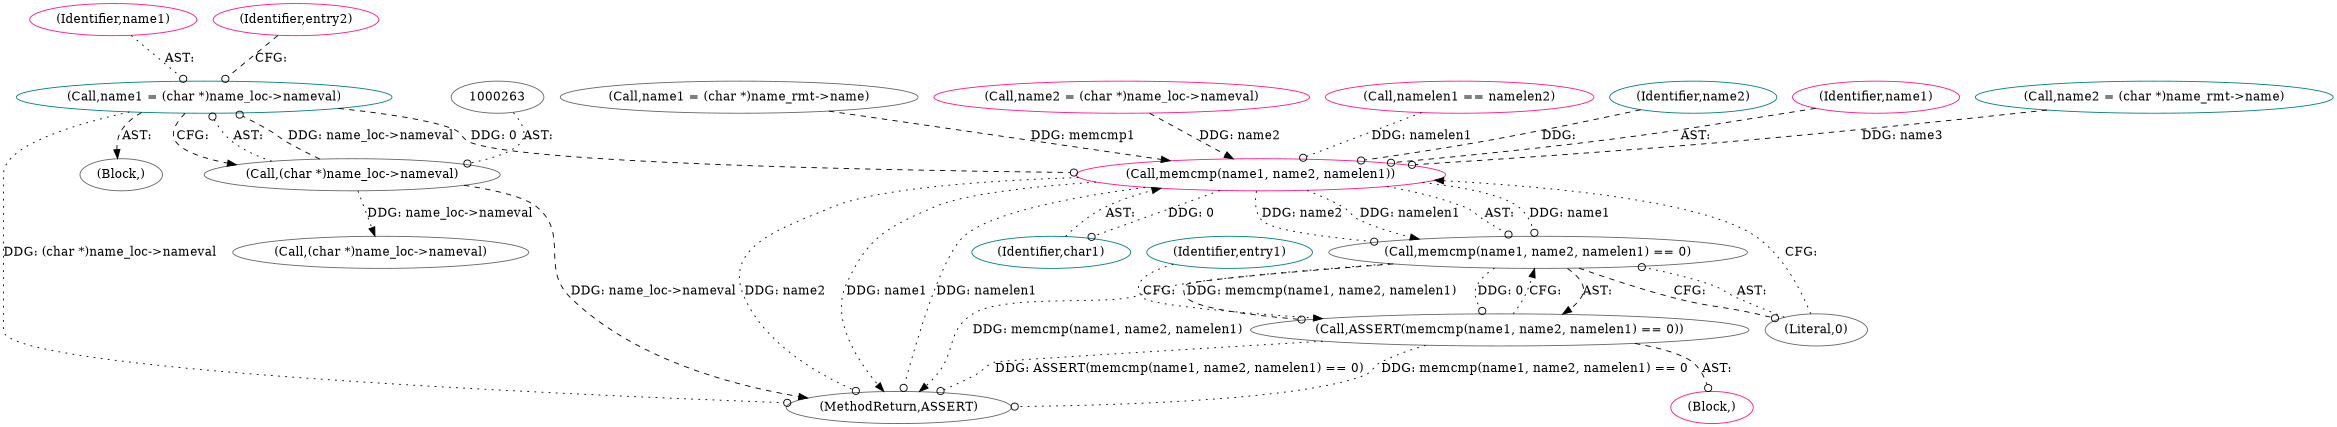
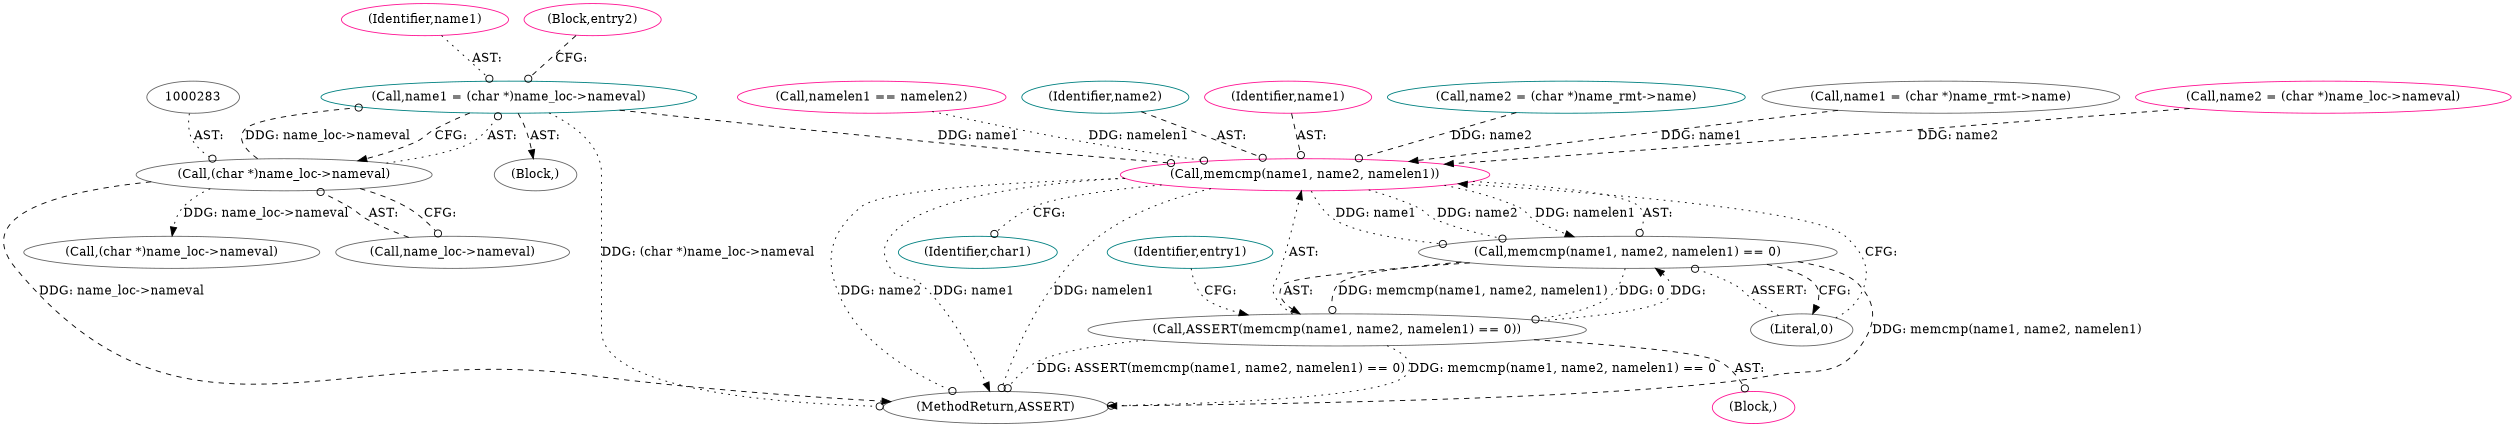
(296, 20) -> (593, 20)
(498, 97) -> (193, 97)
(494, 136) -> (978, 136)
(1083, 136) -> (1701, 136)
(1561, 136) -> (1234, 136)
(1902, 136) -> (1492, 136)
(1105, 207) -> (1283, 261)
(1191, 214) -> (1051, 214)
none -> (453, 252)
(1547, 291) -> (1691, 291)
(1754, 291) -> (1781, 291)
(1150, 292) -> (1560, 394)
(1674, 298) -> (1803, 276)
